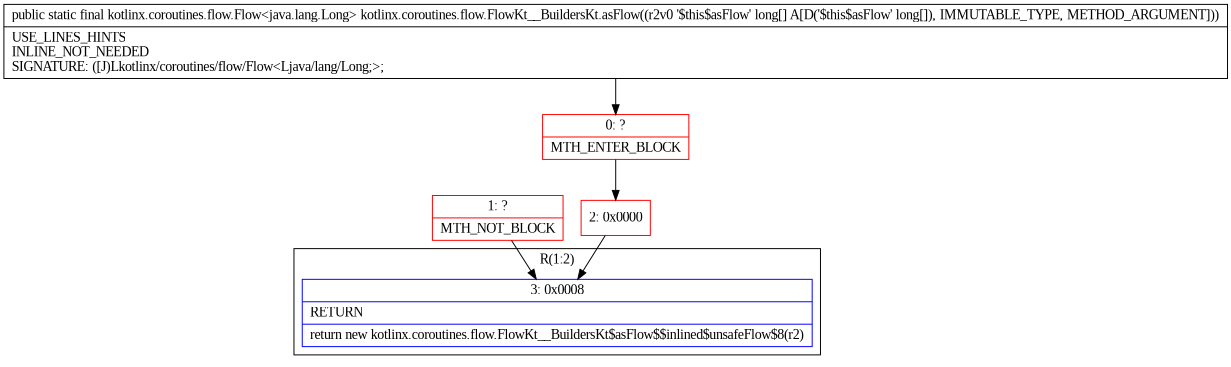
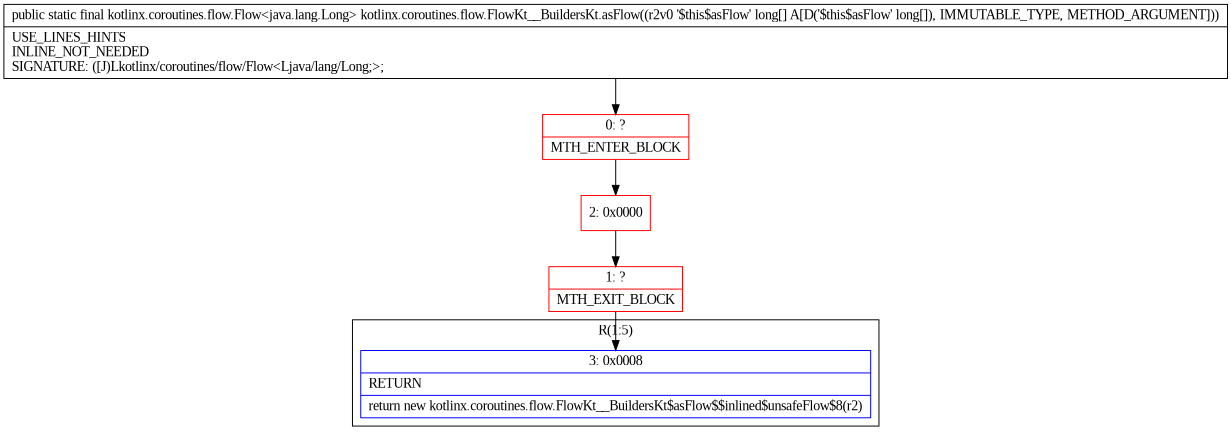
(498, 229) -> (616, 300)
(593, 255) -> (616, 244)
(557, 260) -> (616, 331)
